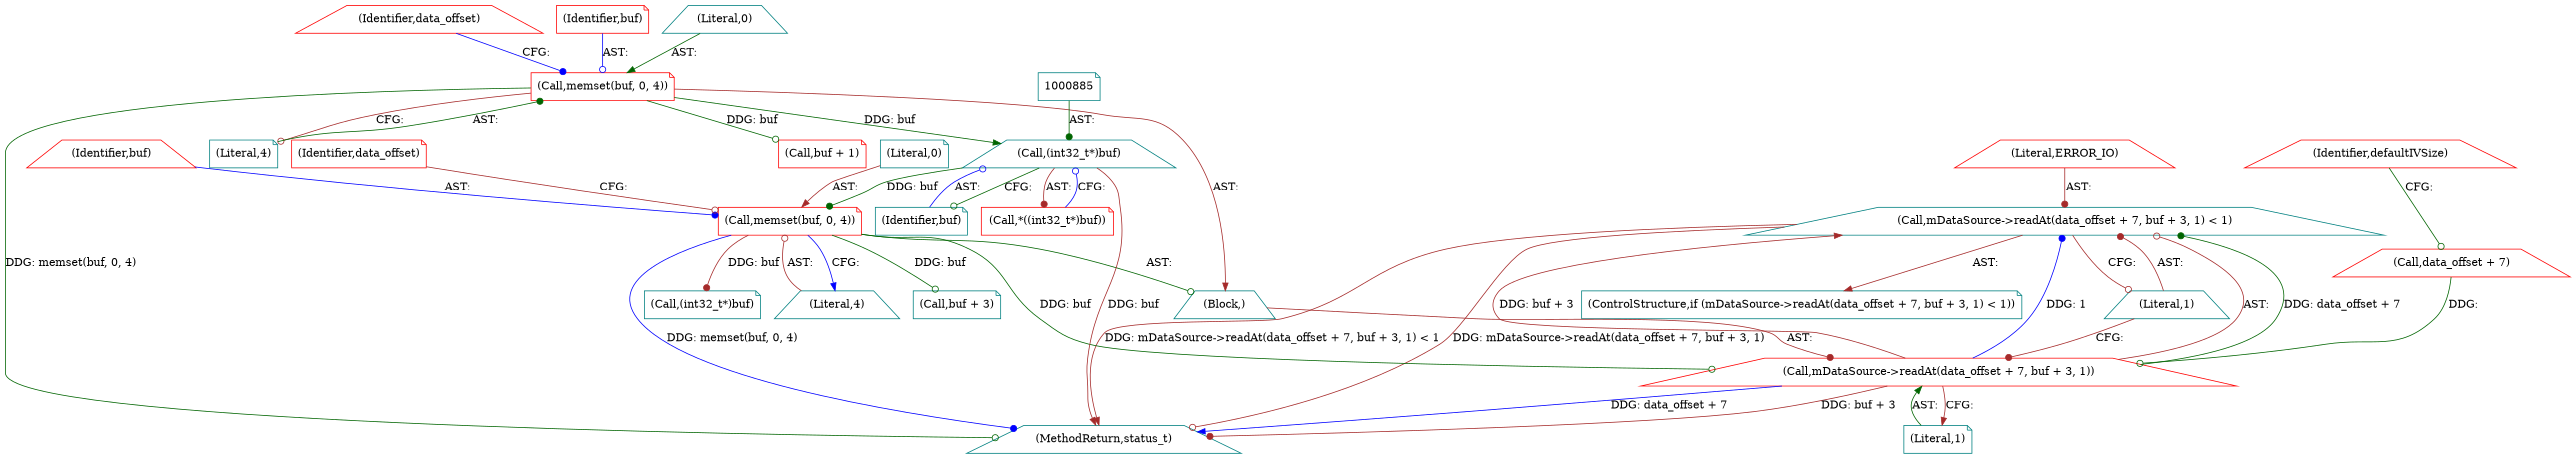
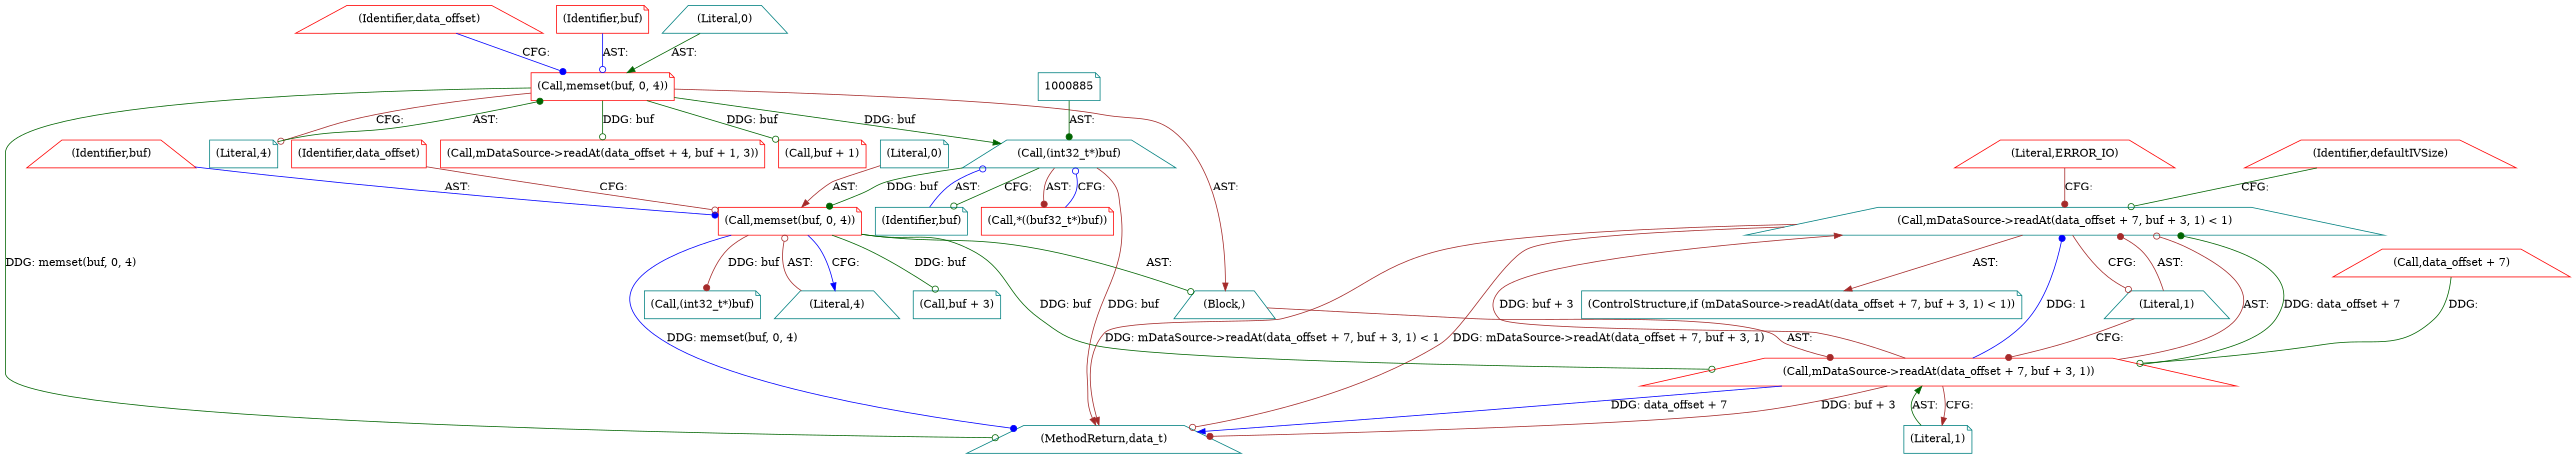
none -> (603, 154)
(2081, 188) -> (2081, 188)
(2414, 206) -> (2226, 187)
(1047, 221) -> (1047, 221)
(1104, 439) -> (1104, 439)
